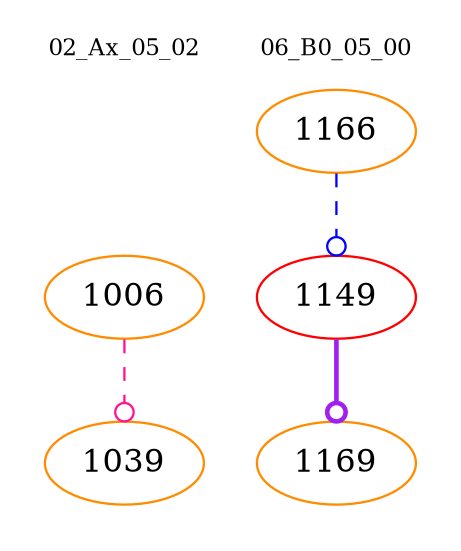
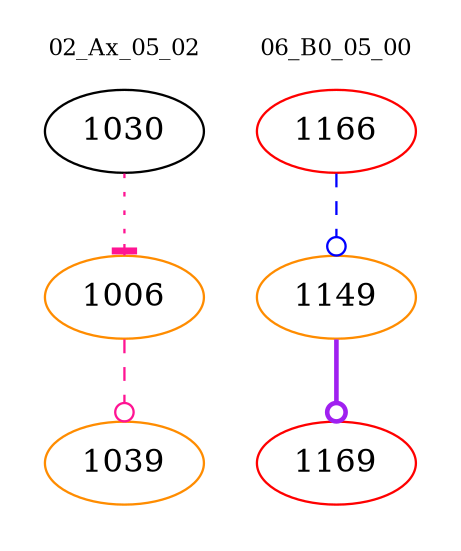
none -> (124, 131)
(336, 131) -> (336, 131)
(336, 297) -> (336, 297)
(336, 463) -> (336, 463)
